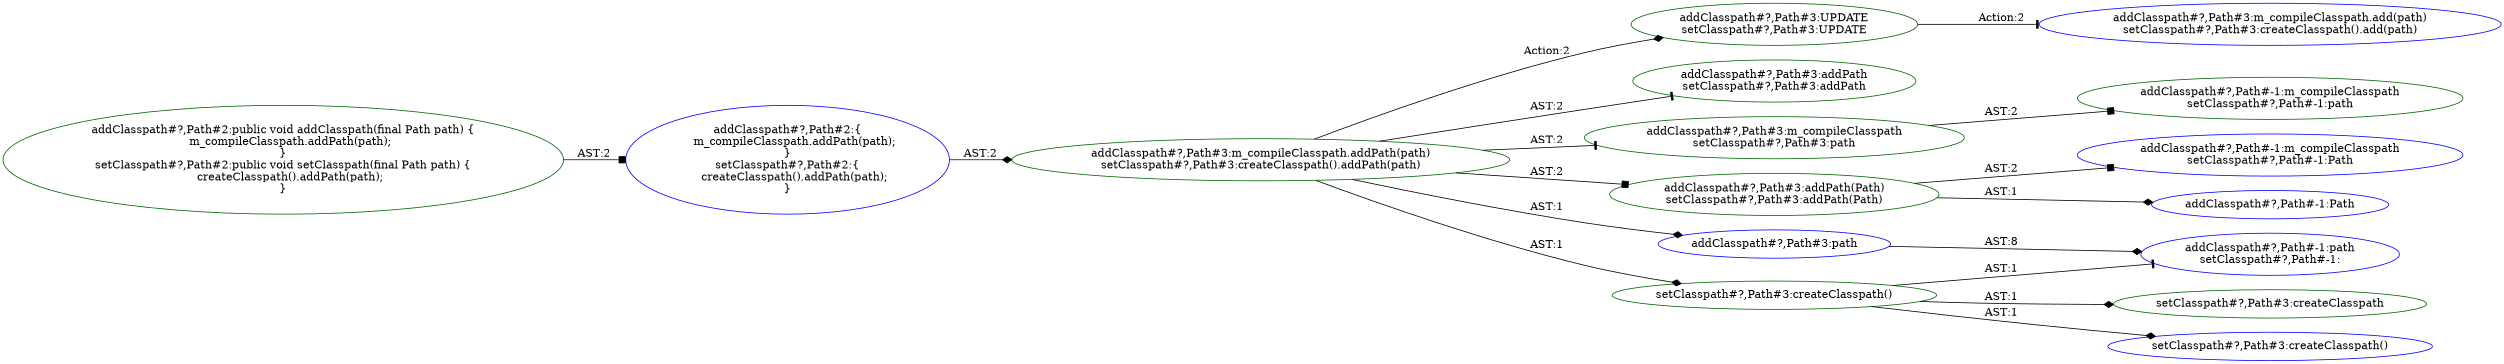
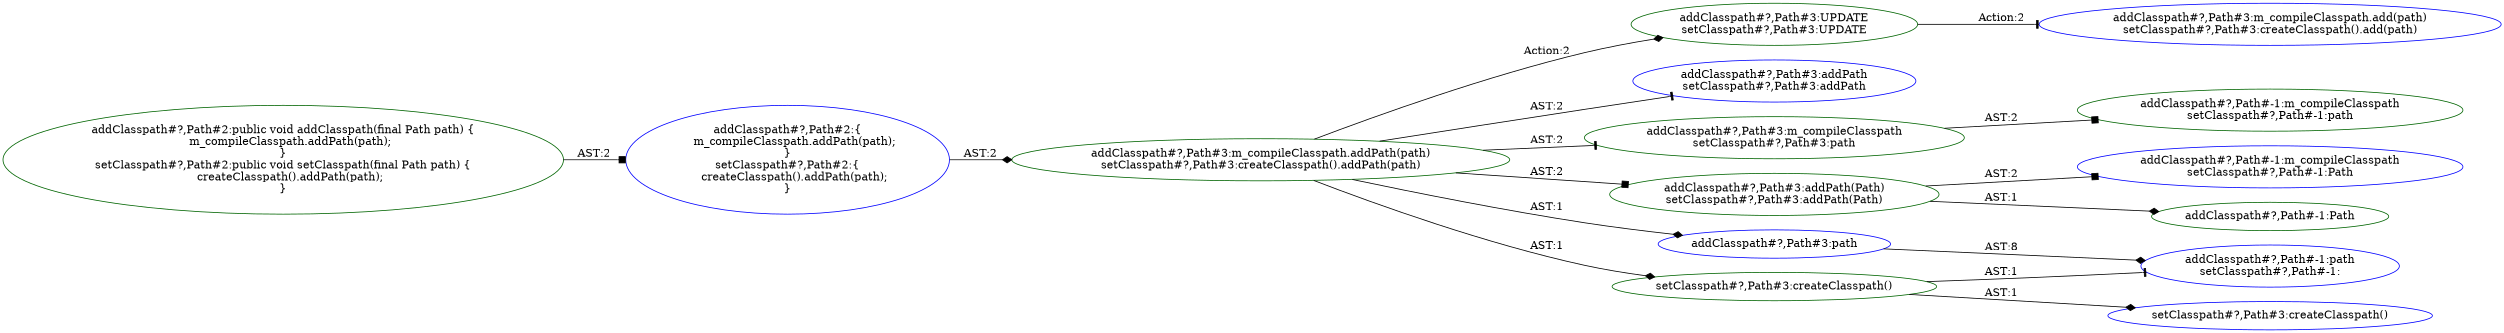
(1774, 81) -> (1774, 81)
(2270, 205) -> (2270, 216)
(2270, 304) -> none
